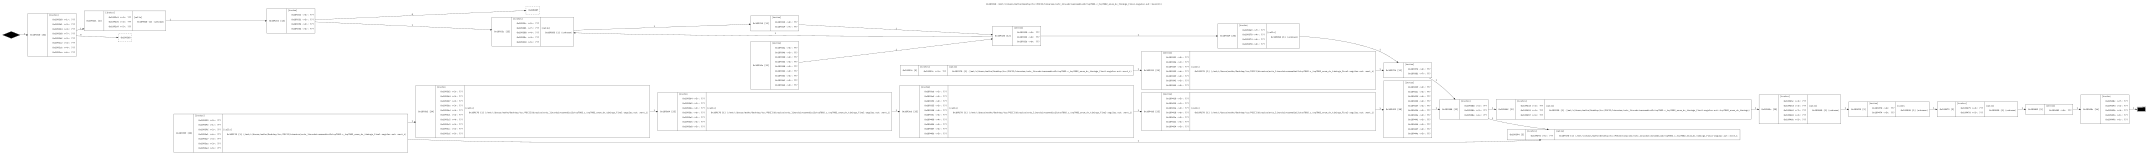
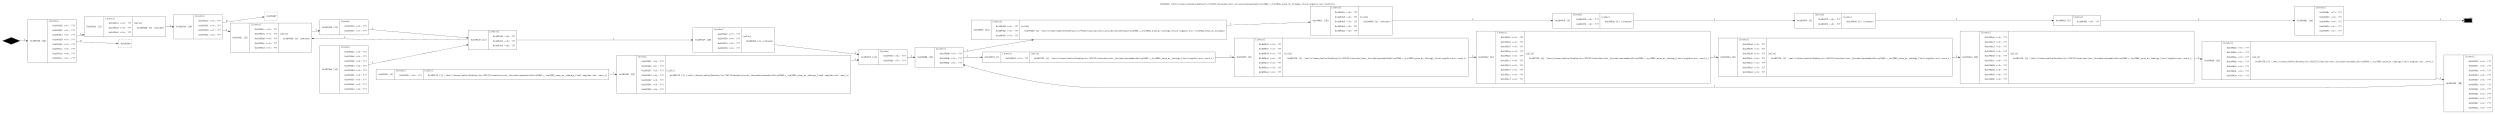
(974, 142) -> (1224, 57)
